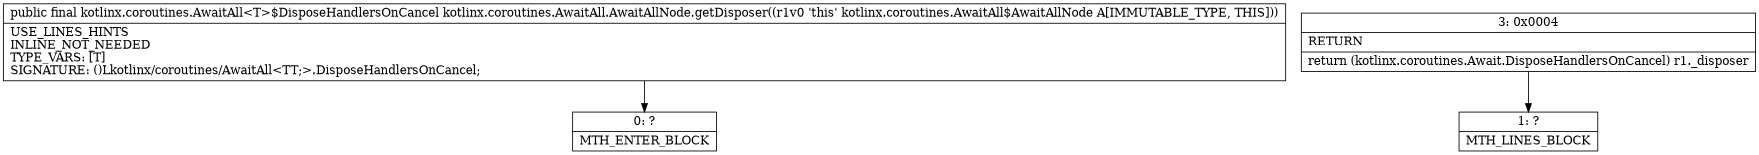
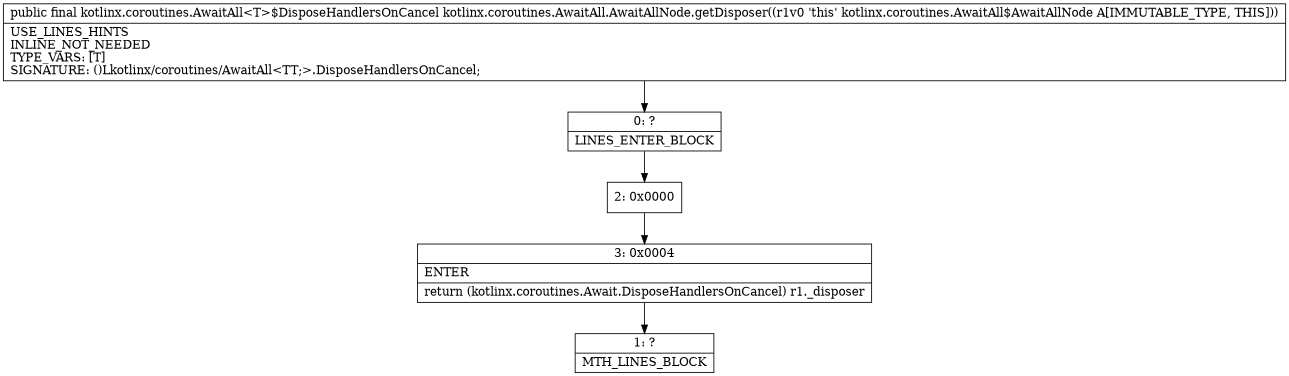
(1336, 42) -> (447, 273)
(645, 141) -> (645, 141)
none -> (645, 198)
